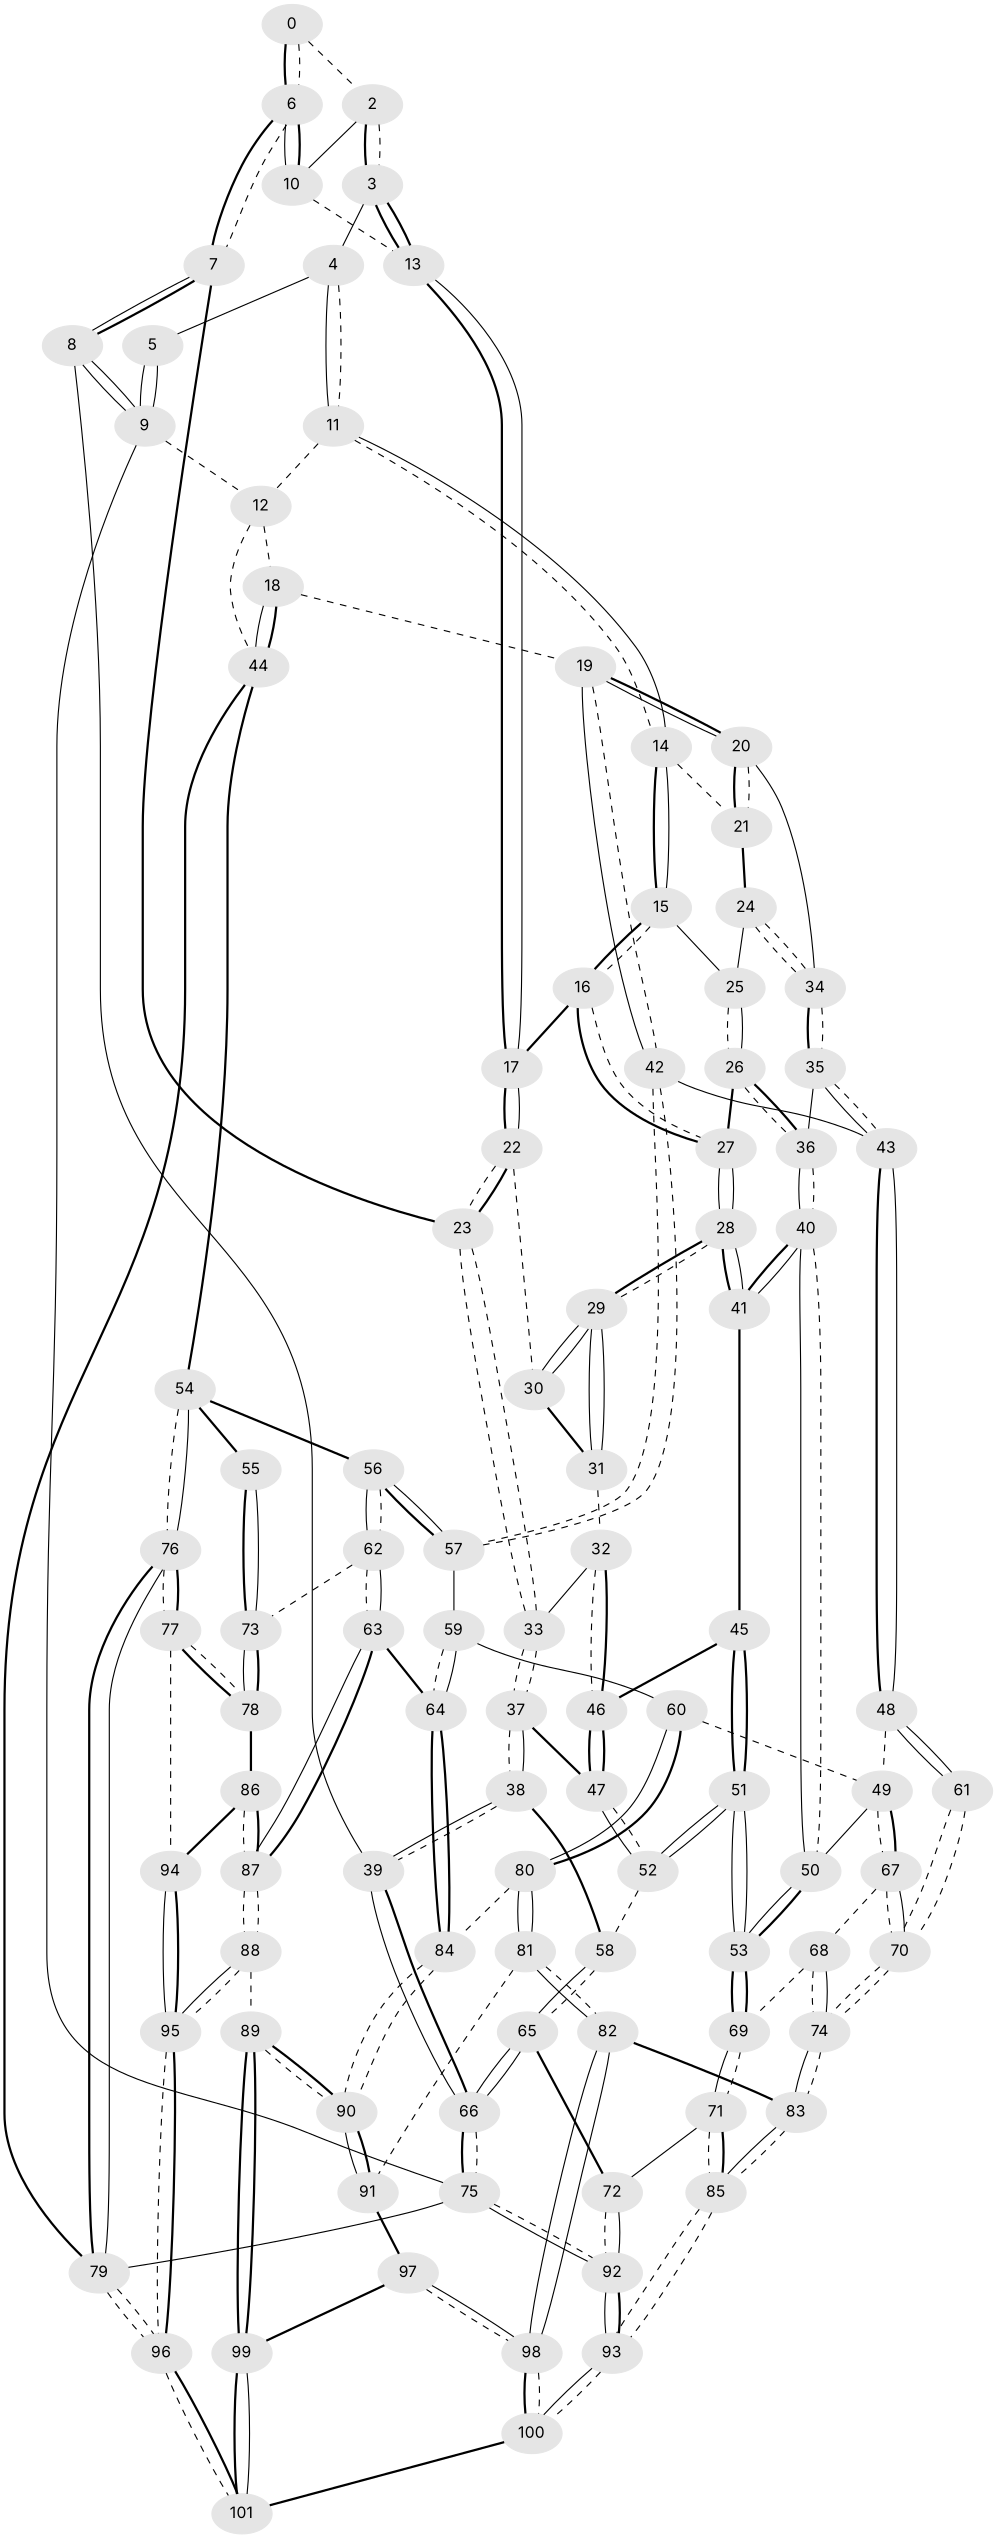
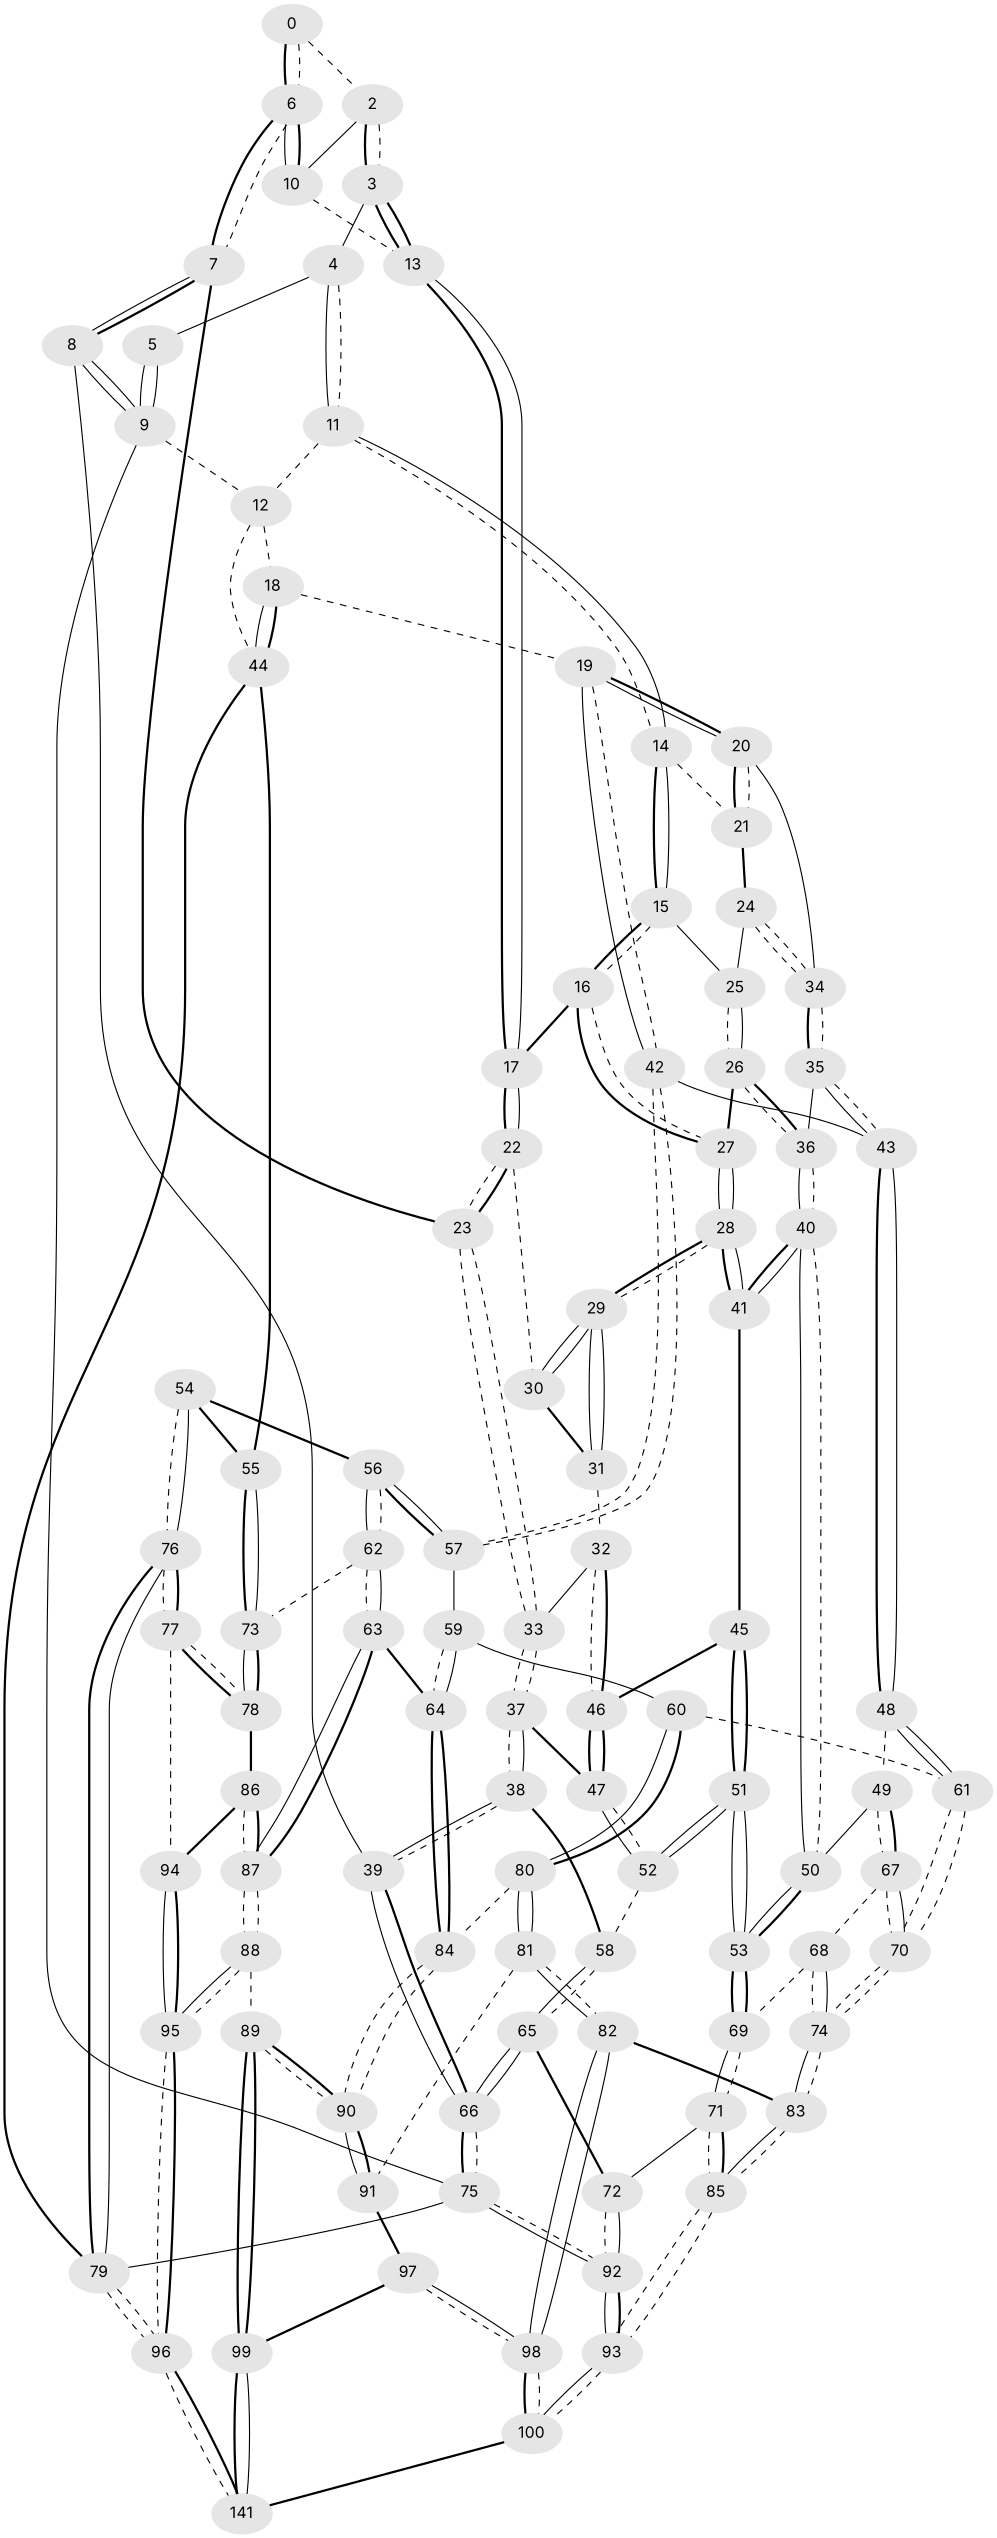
(227, 1028) -> (270, 1069)
(780, 1751) -> (830, 1744)
(242, 2514) -> (242, 2514)
